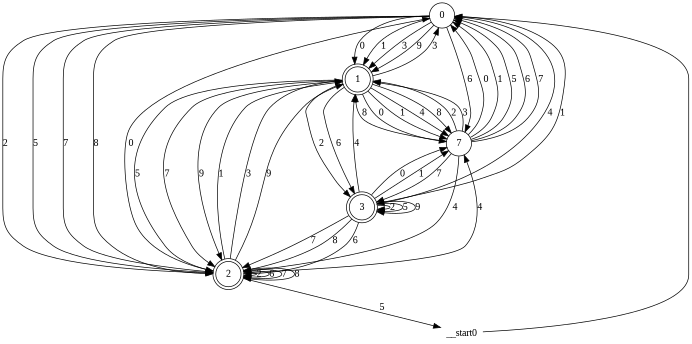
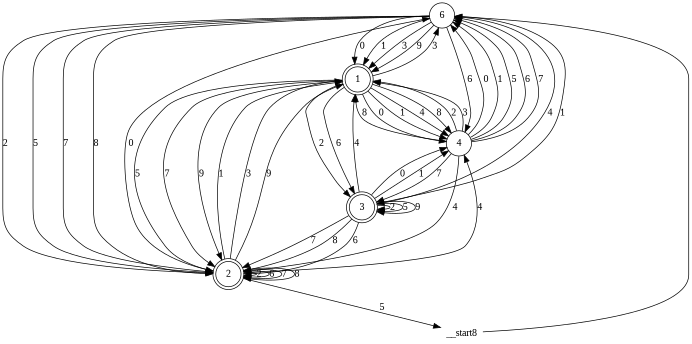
(442, 15) -> (442, 15)
(459, 143) -> (459, 143)
(462, 333) -> (462, 333)
